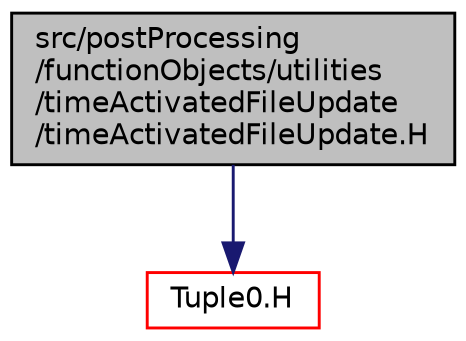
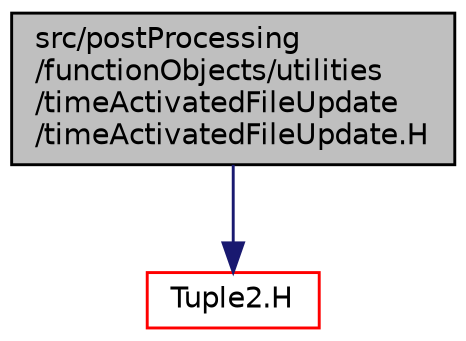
(233, 300) -> (233, 300)
